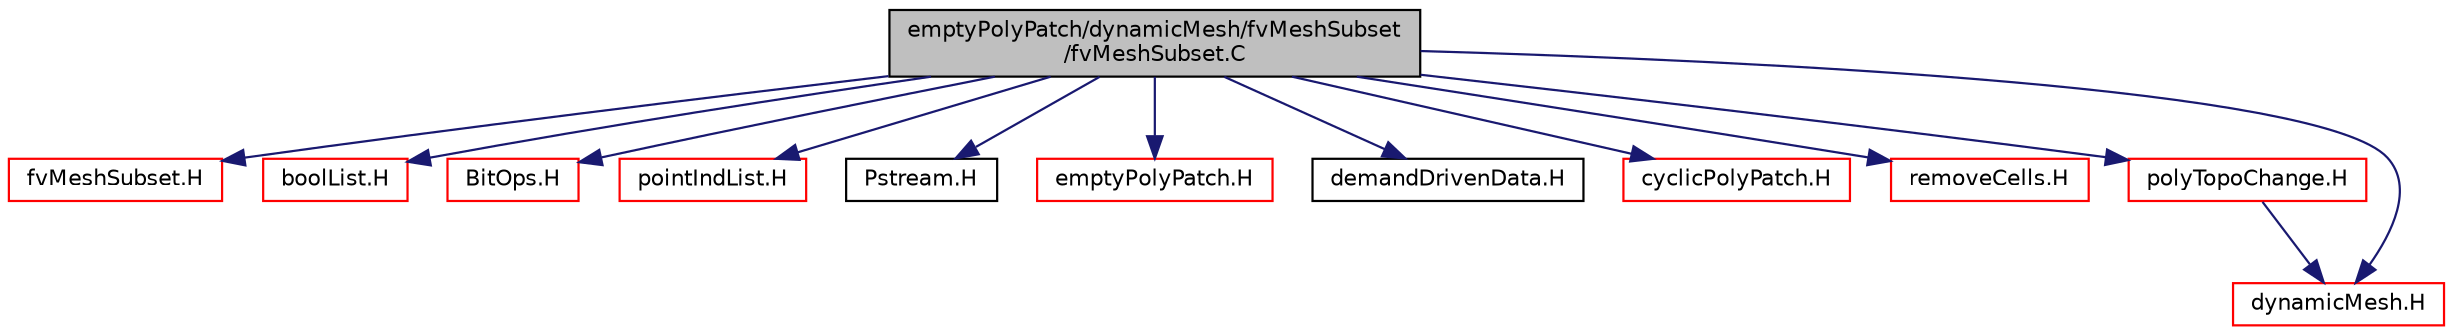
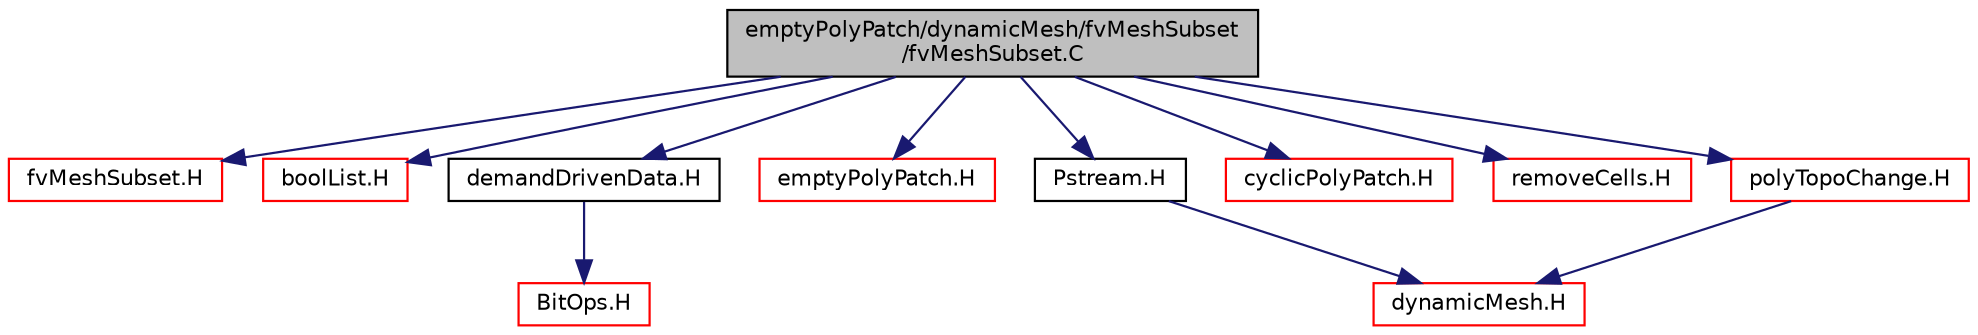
(1968, 79) -> (1284, 239)
(798, 116) -> (584, 231)
(713, 180) -> none
